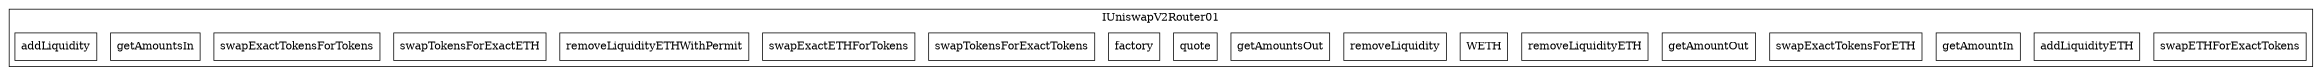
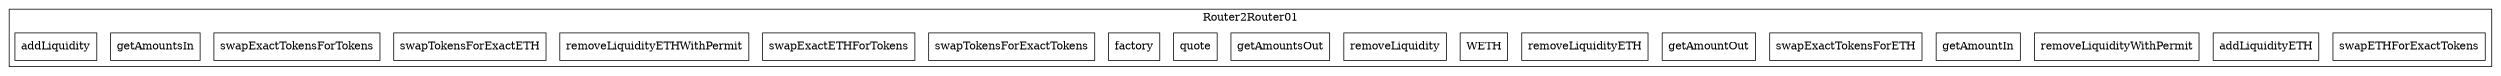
(1161, 18) -> (1250, 18)
none -> (2117, 47)
